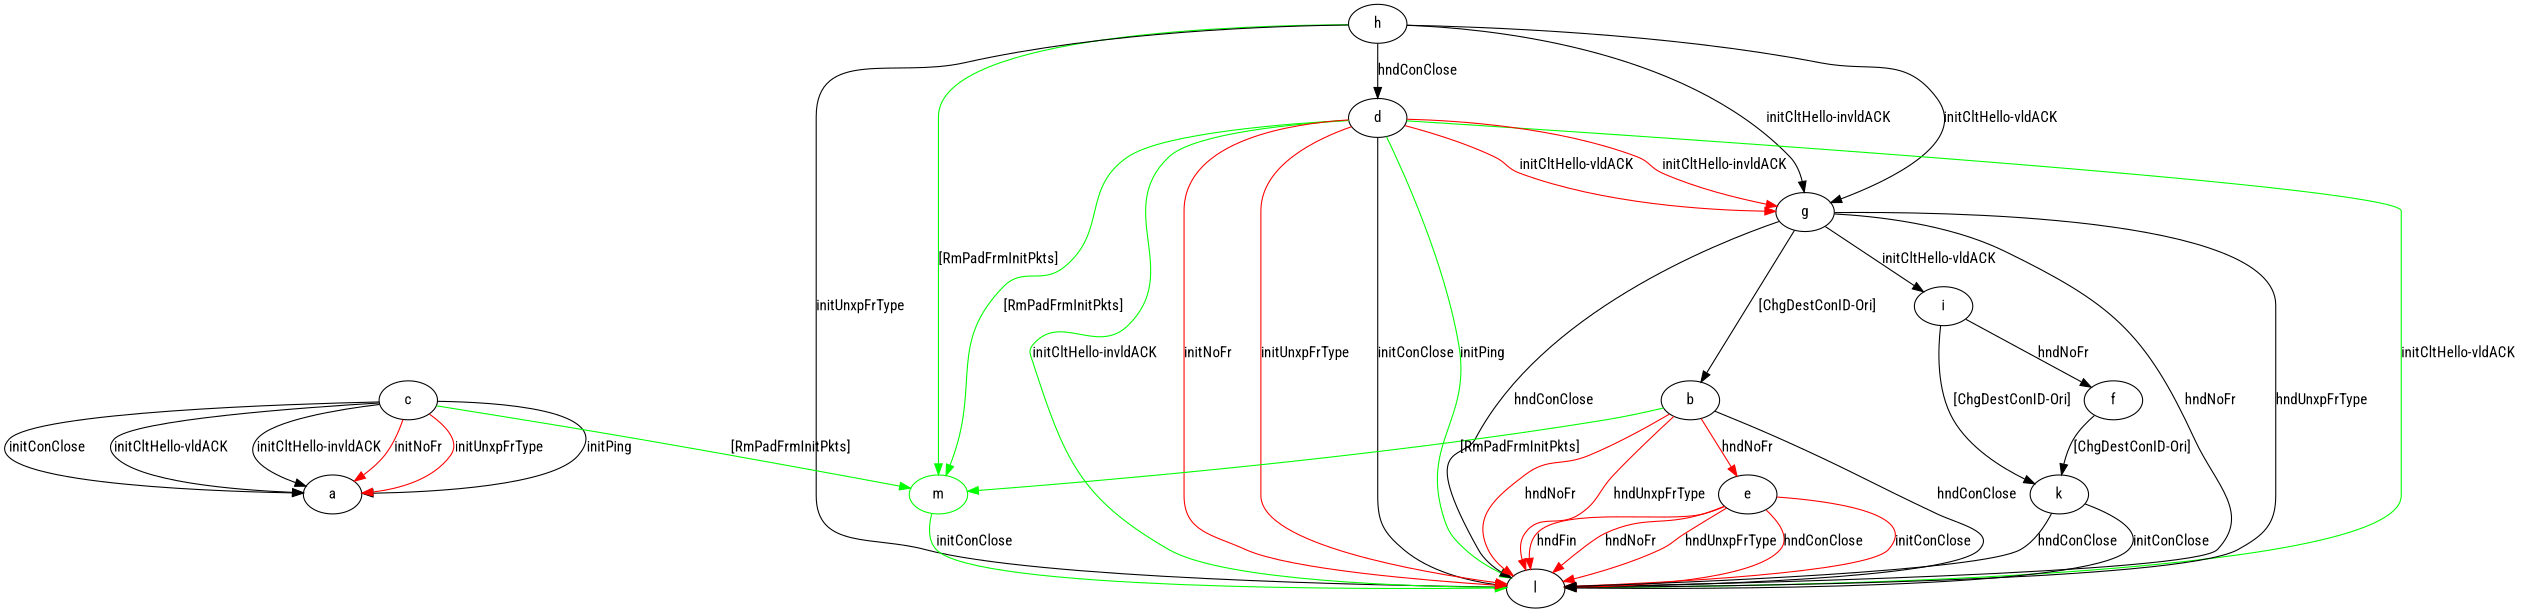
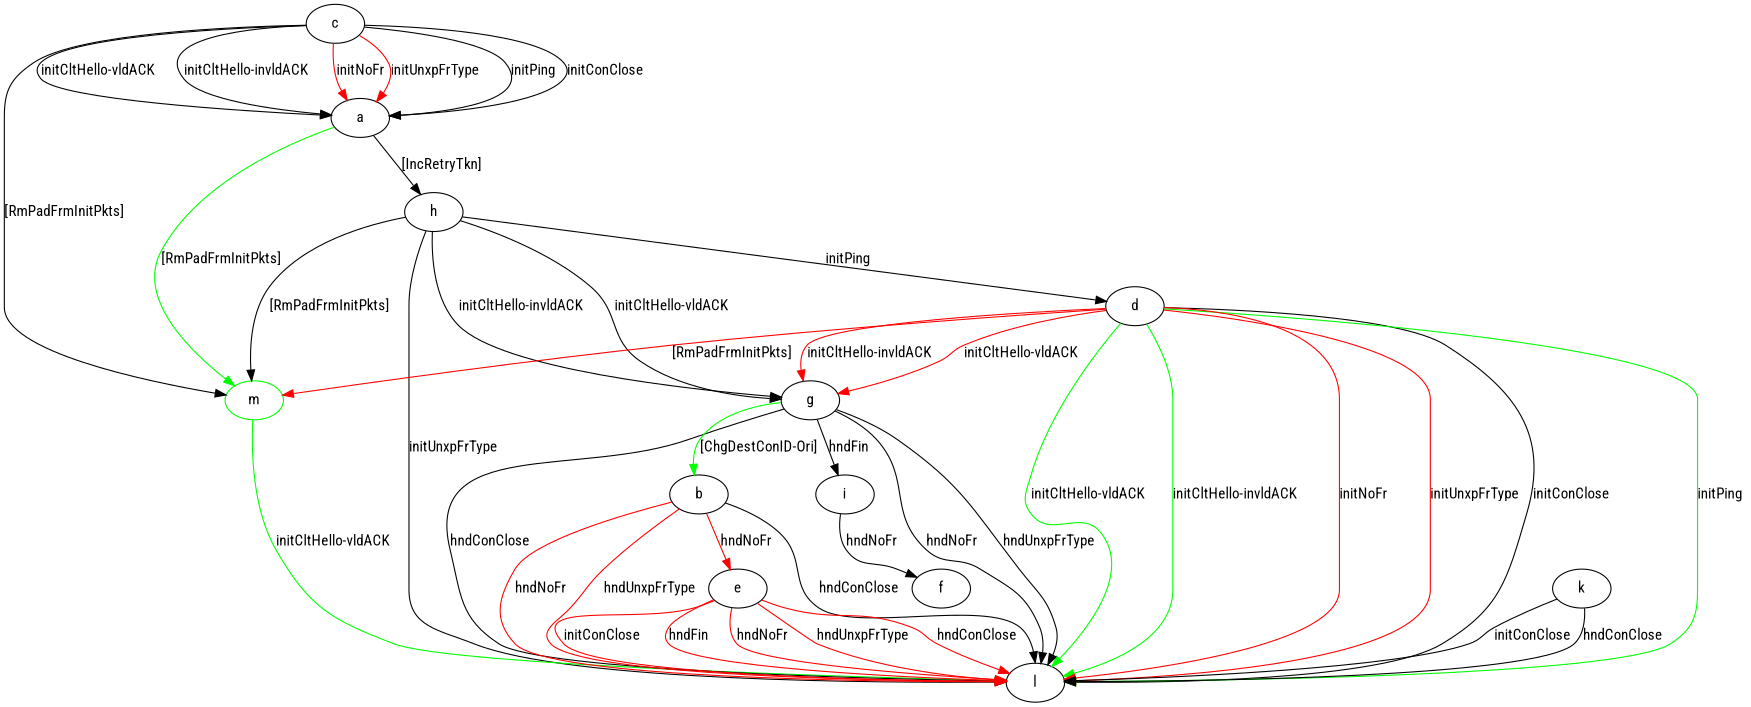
(1419, 71) -> (850, 259)
(964, 82) -> (294, 263)
none -> (393, 160)
(1091, 226) -> (699, 342)
(1941, 259) -> (850, 447)
(1751, 301) -> (725, 418)
(1953, 419) -> none
(2075, 437) -> none
(668, 444) -> (4, 159)
(1322, 458) -> (179, 225)
(976, 542) -> (335, 542)
